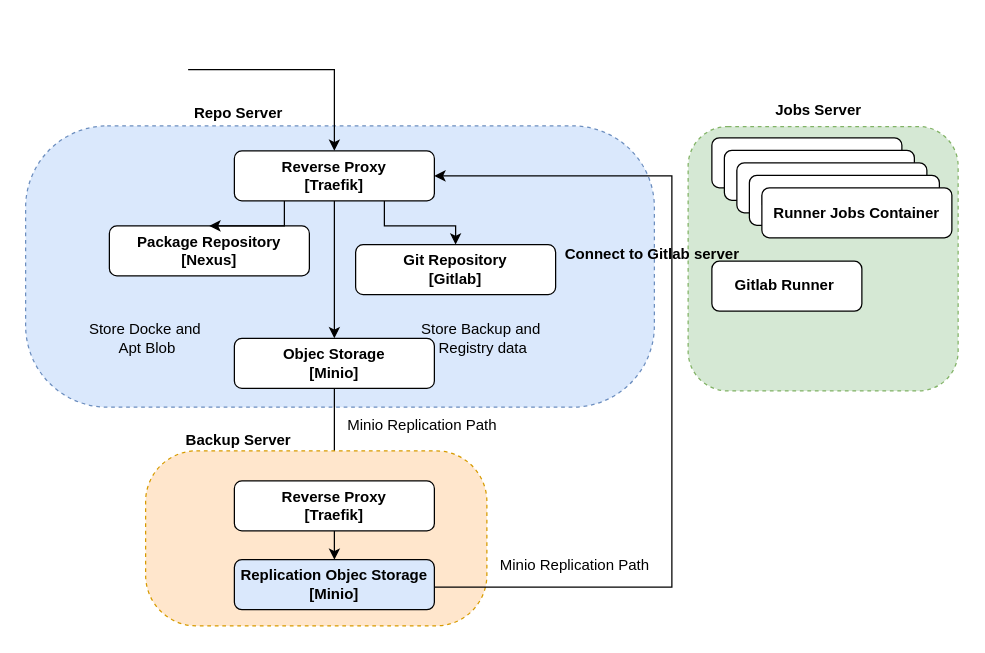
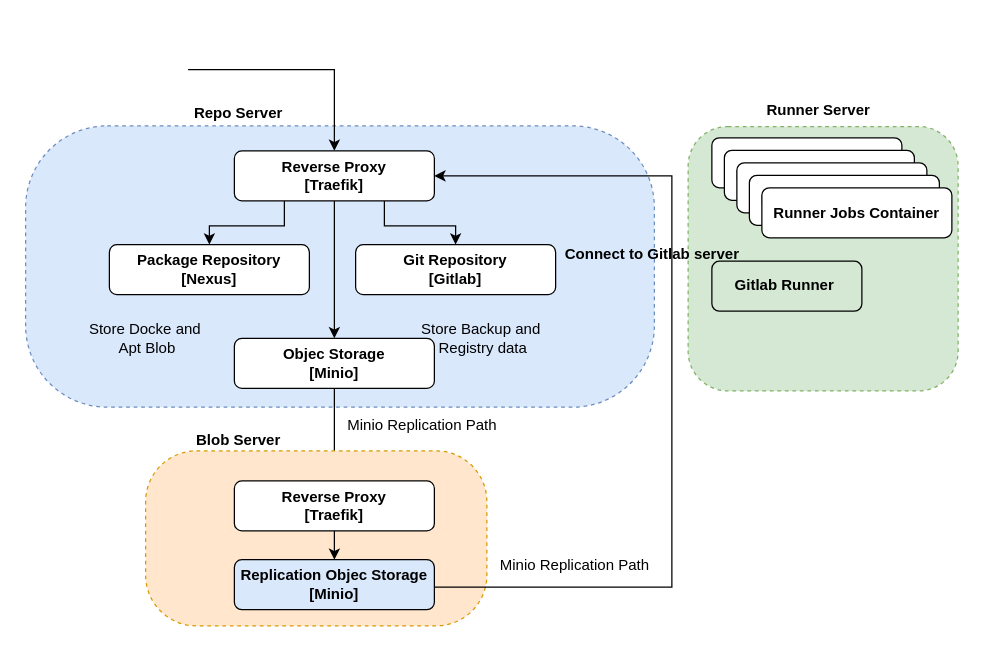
(819, 111) -> (819, 111)
(209, 251) -> (209, 269)
(787, 286) -> (787, 286)
(239, 441) -> (239, 441)
